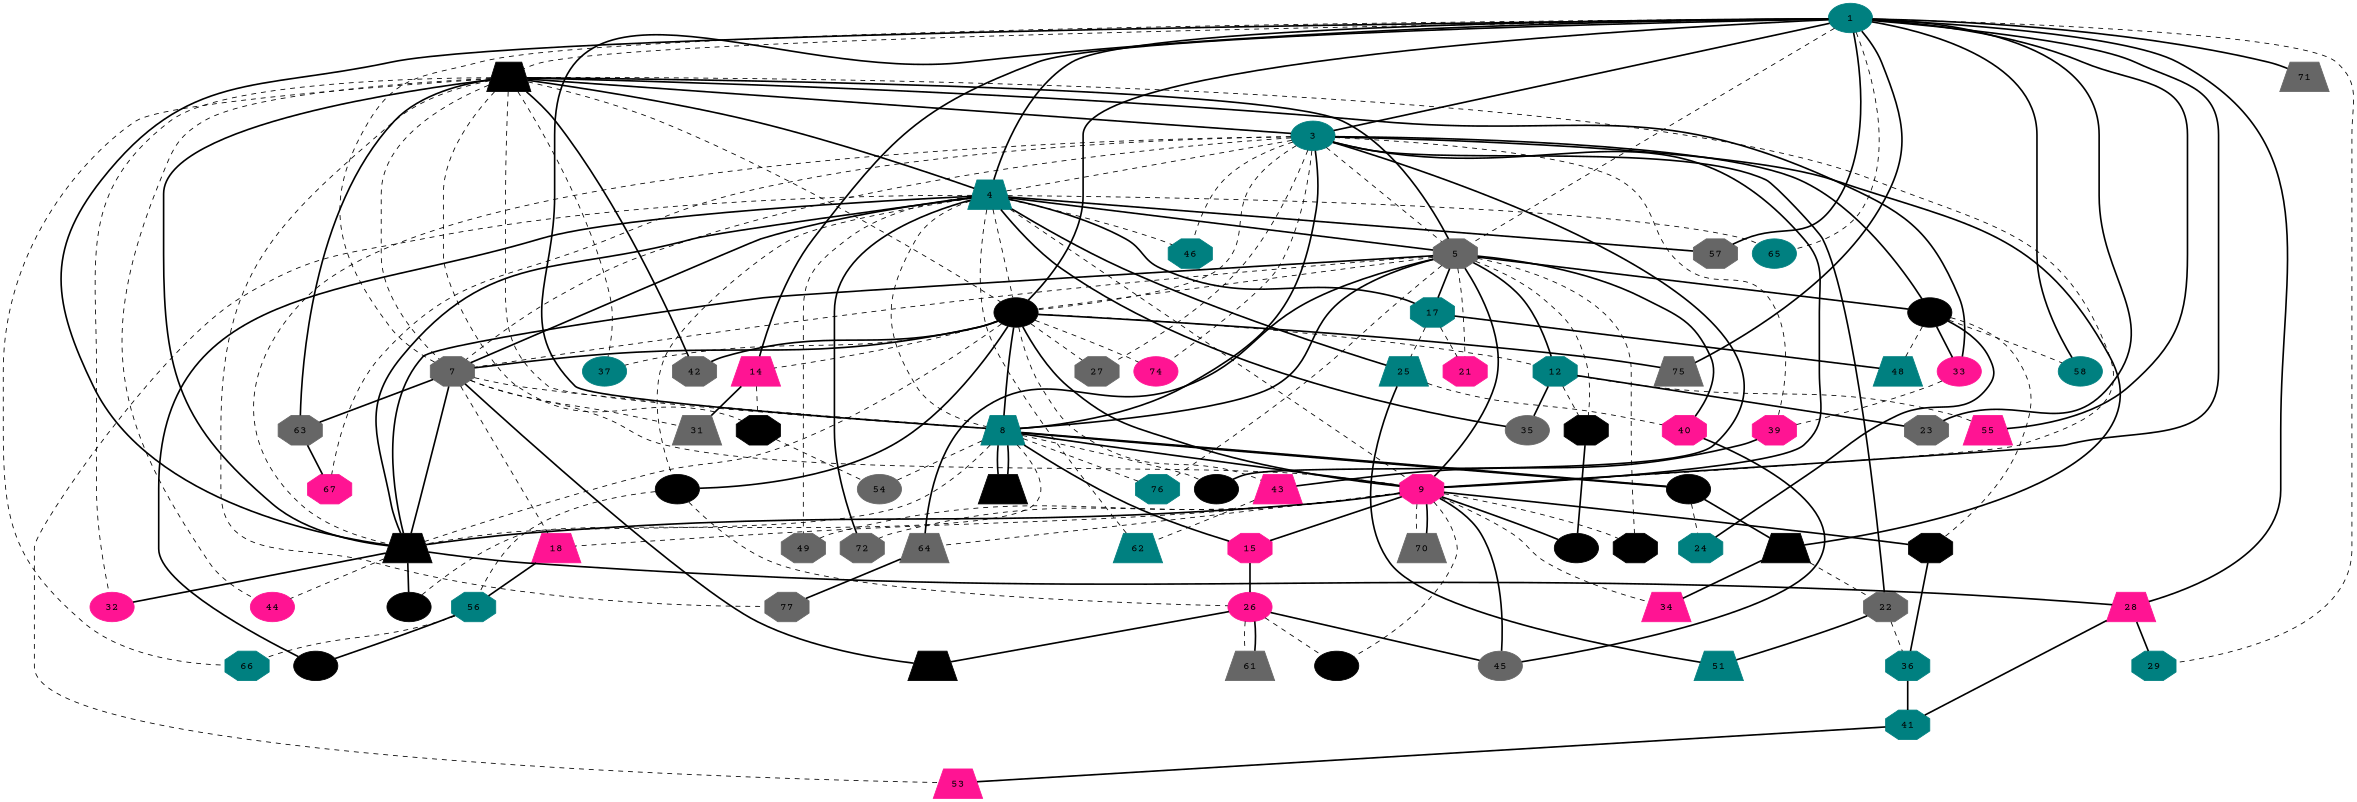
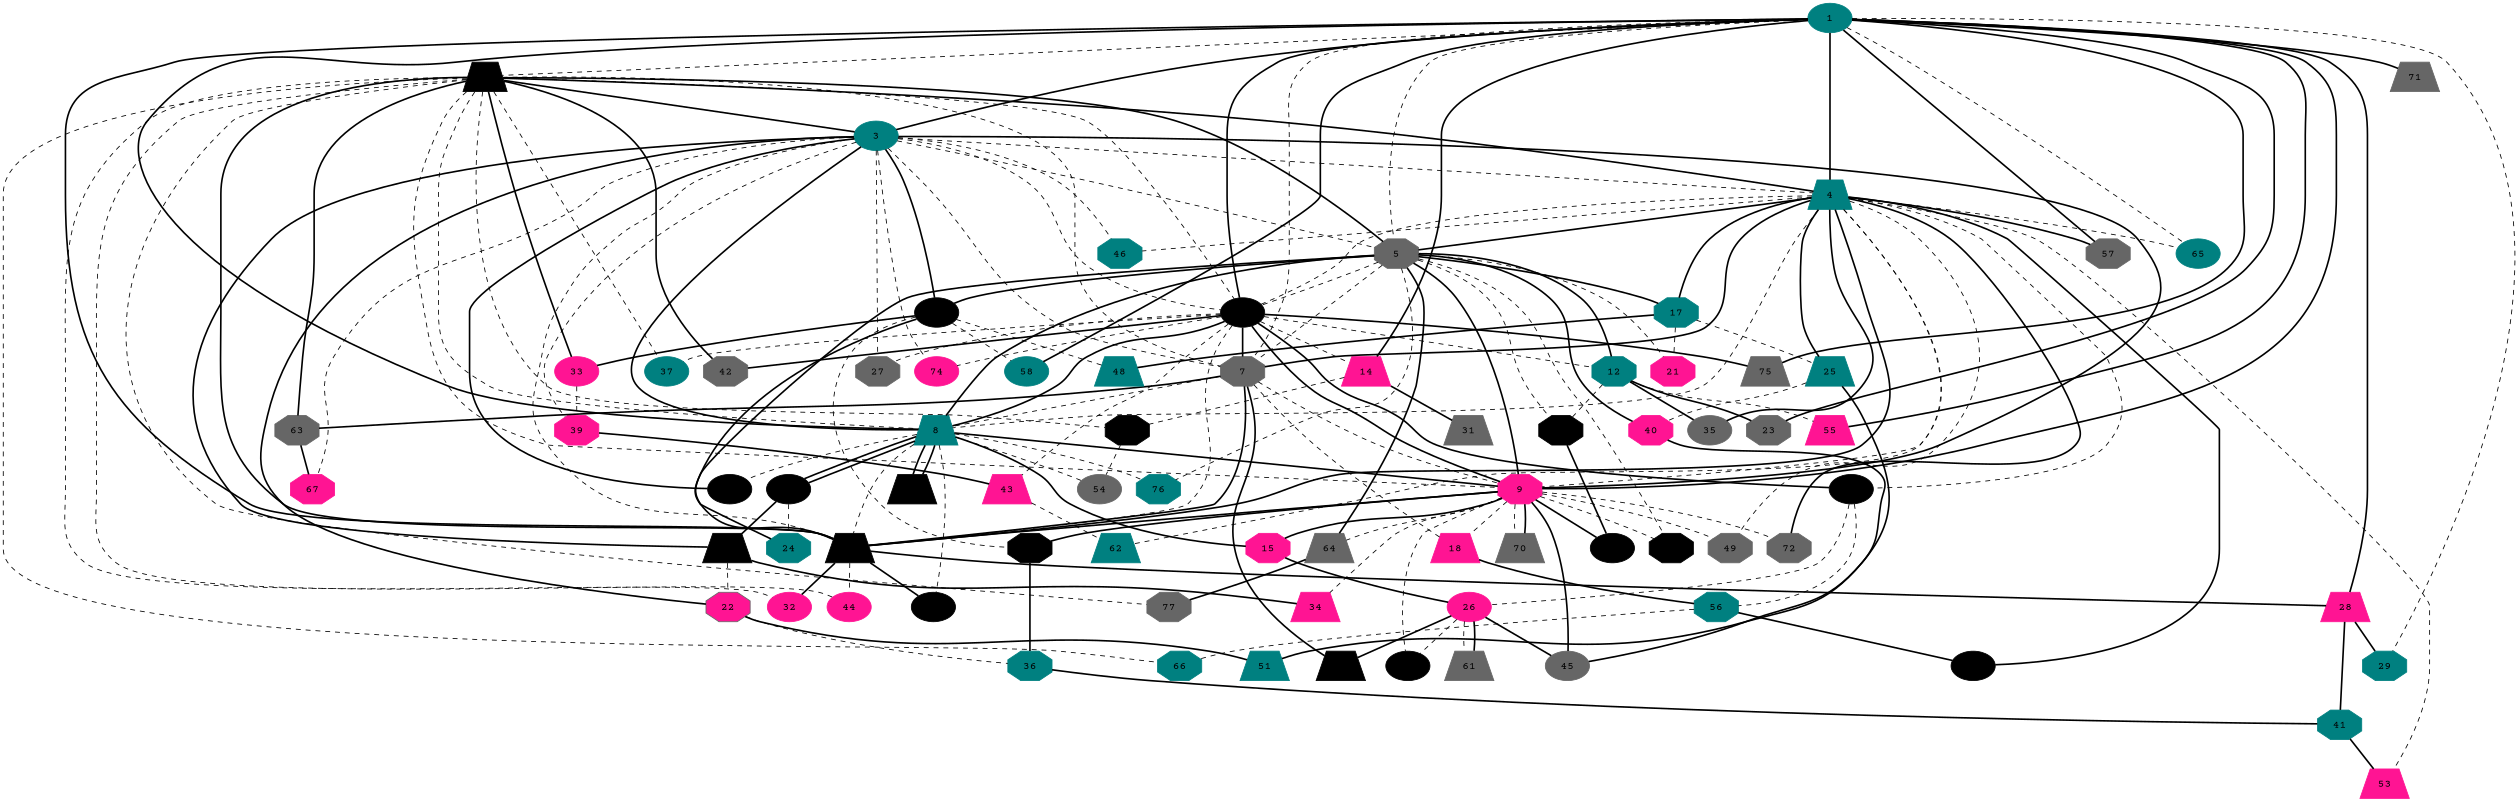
(574, 406) -> none
(1886, 607) -> (728, 607)
